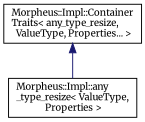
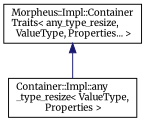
(73, 98) -> (73, 98)
